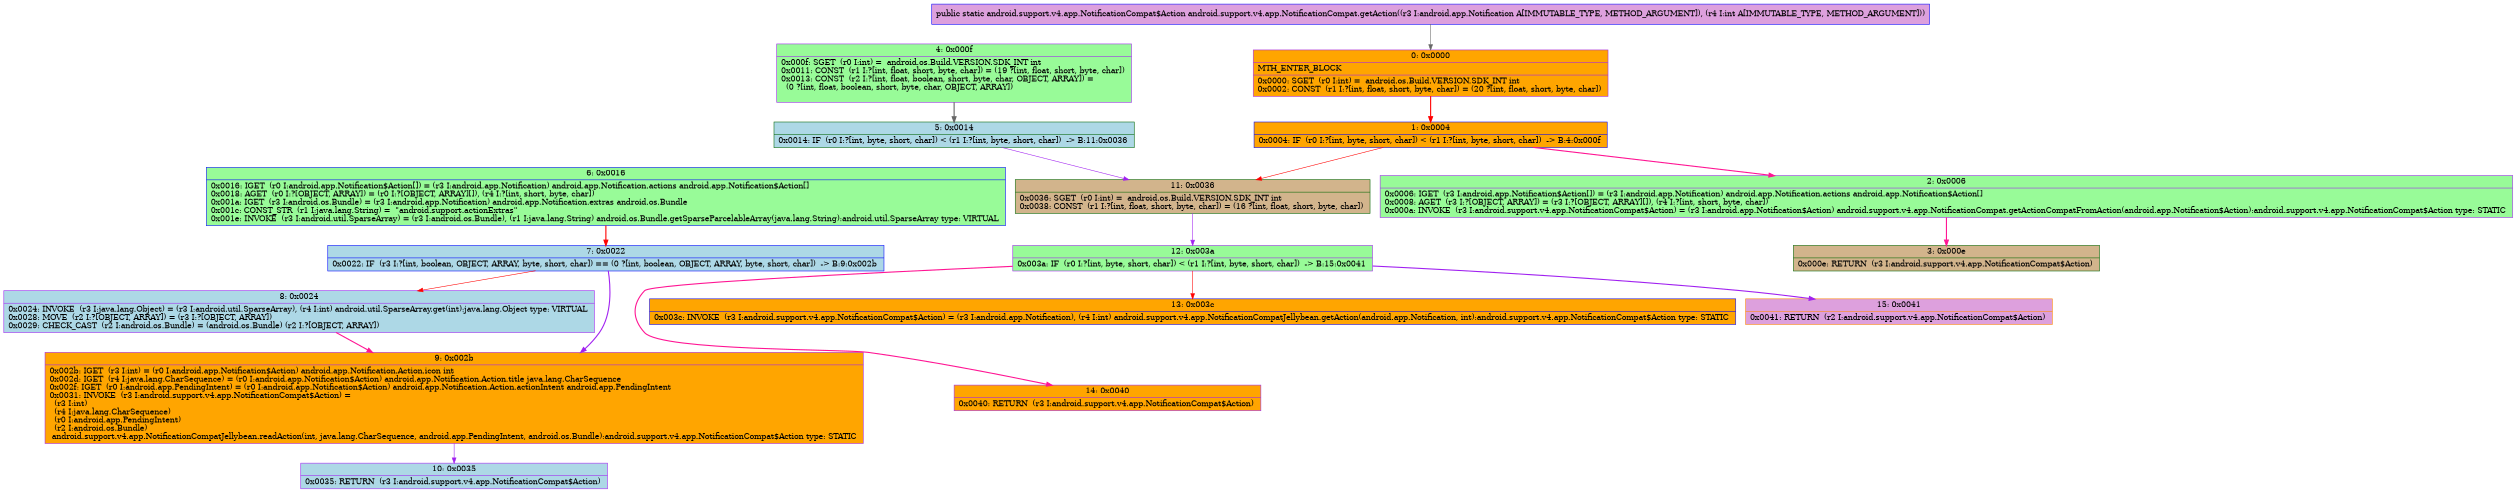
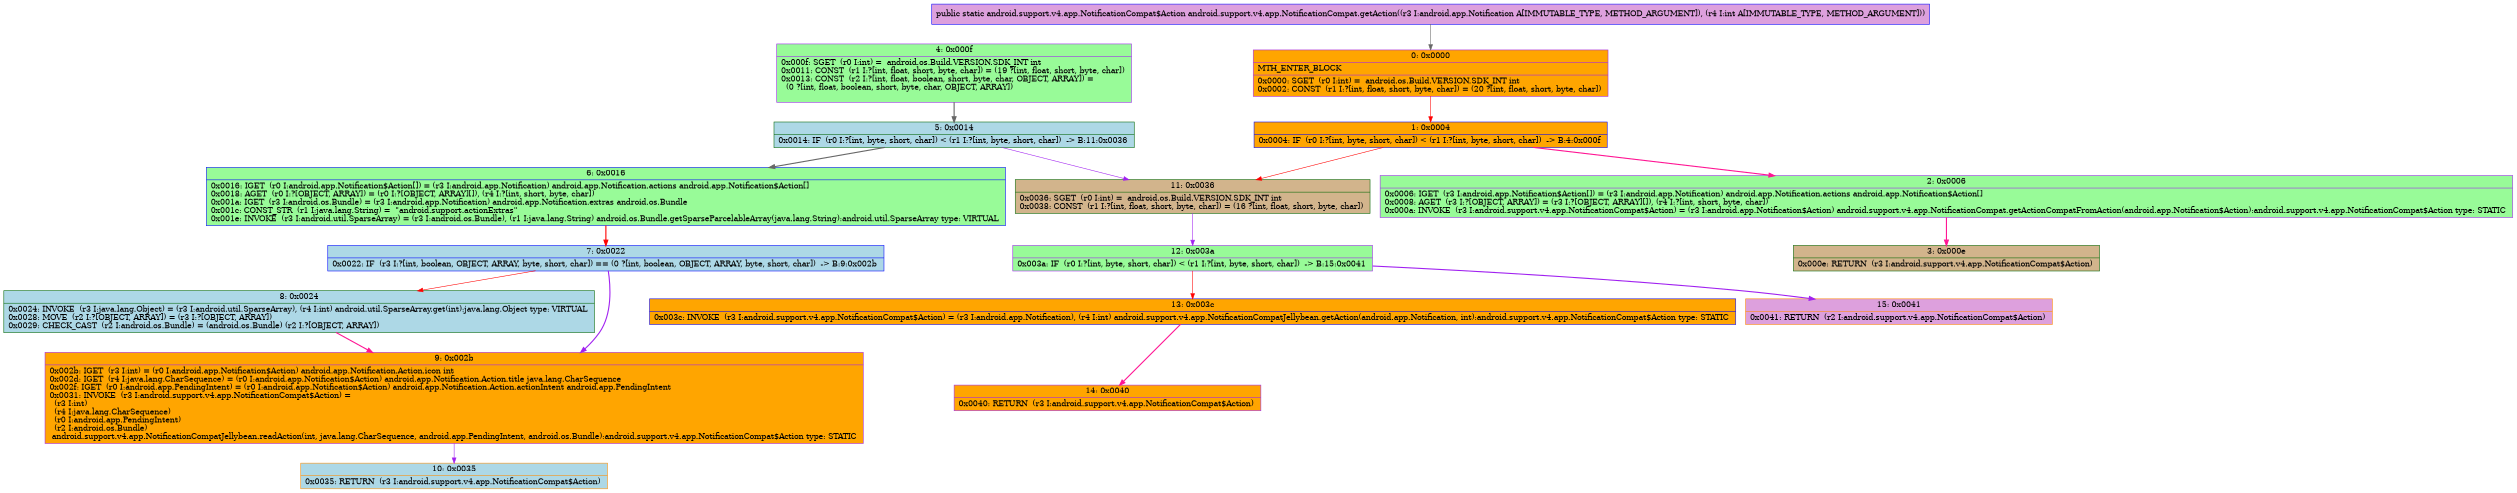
(1431, 106) -> (1431, 106)
none -> (830, 157)
(299, 312) -> (299, 312)
(642, 329) -> (1152, 353)
(454, 476) -> (454, 476)
